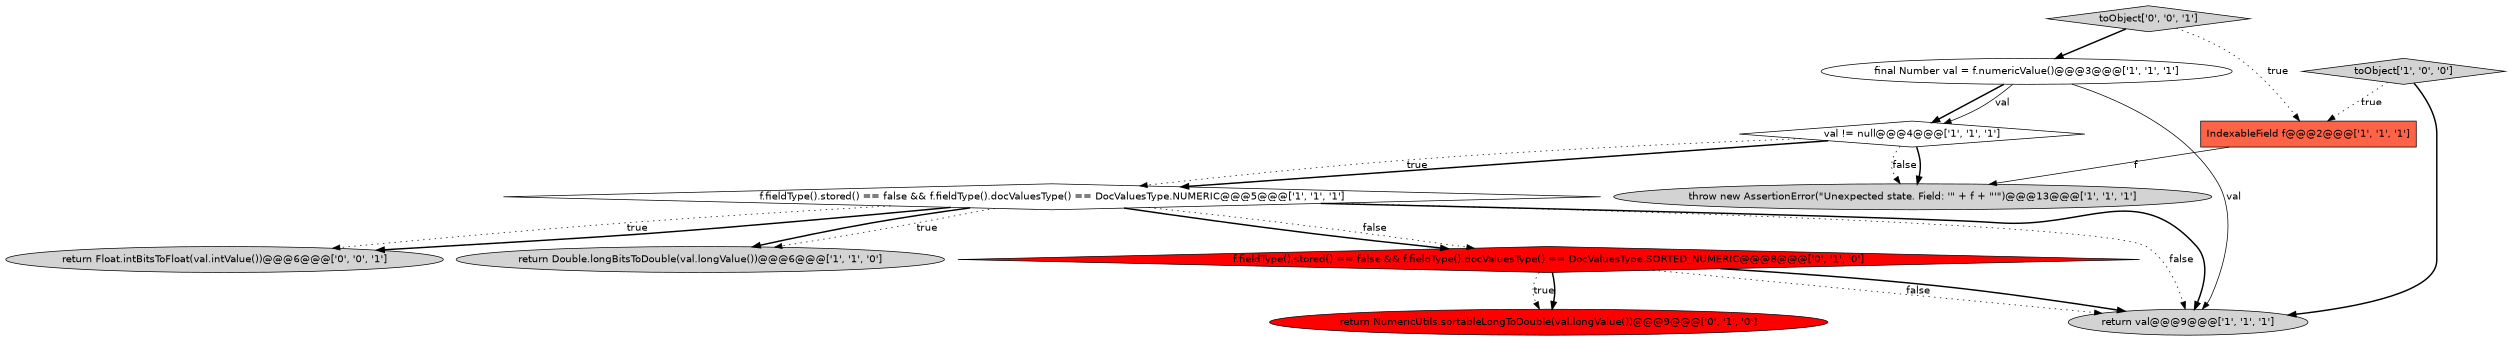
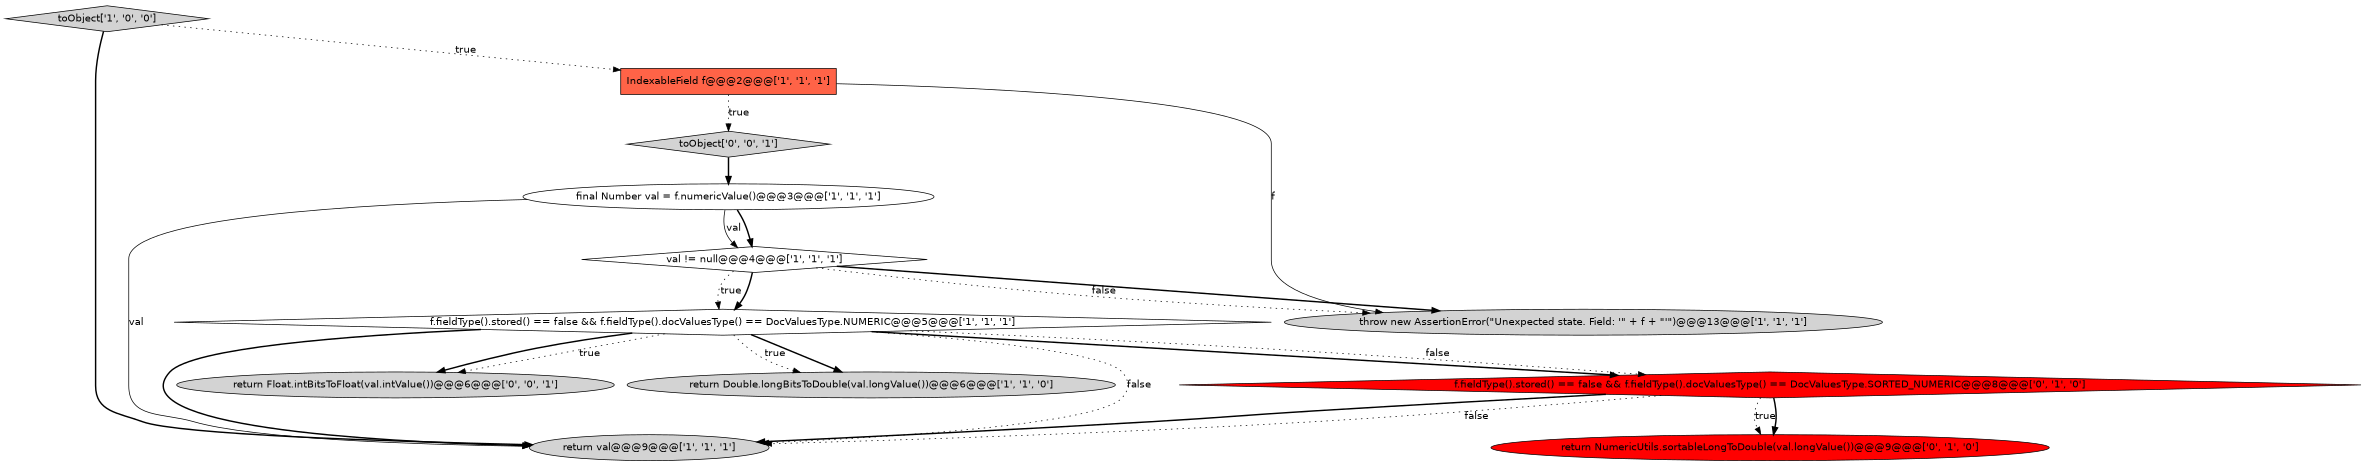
(2243, 62) -> (728, 109)
